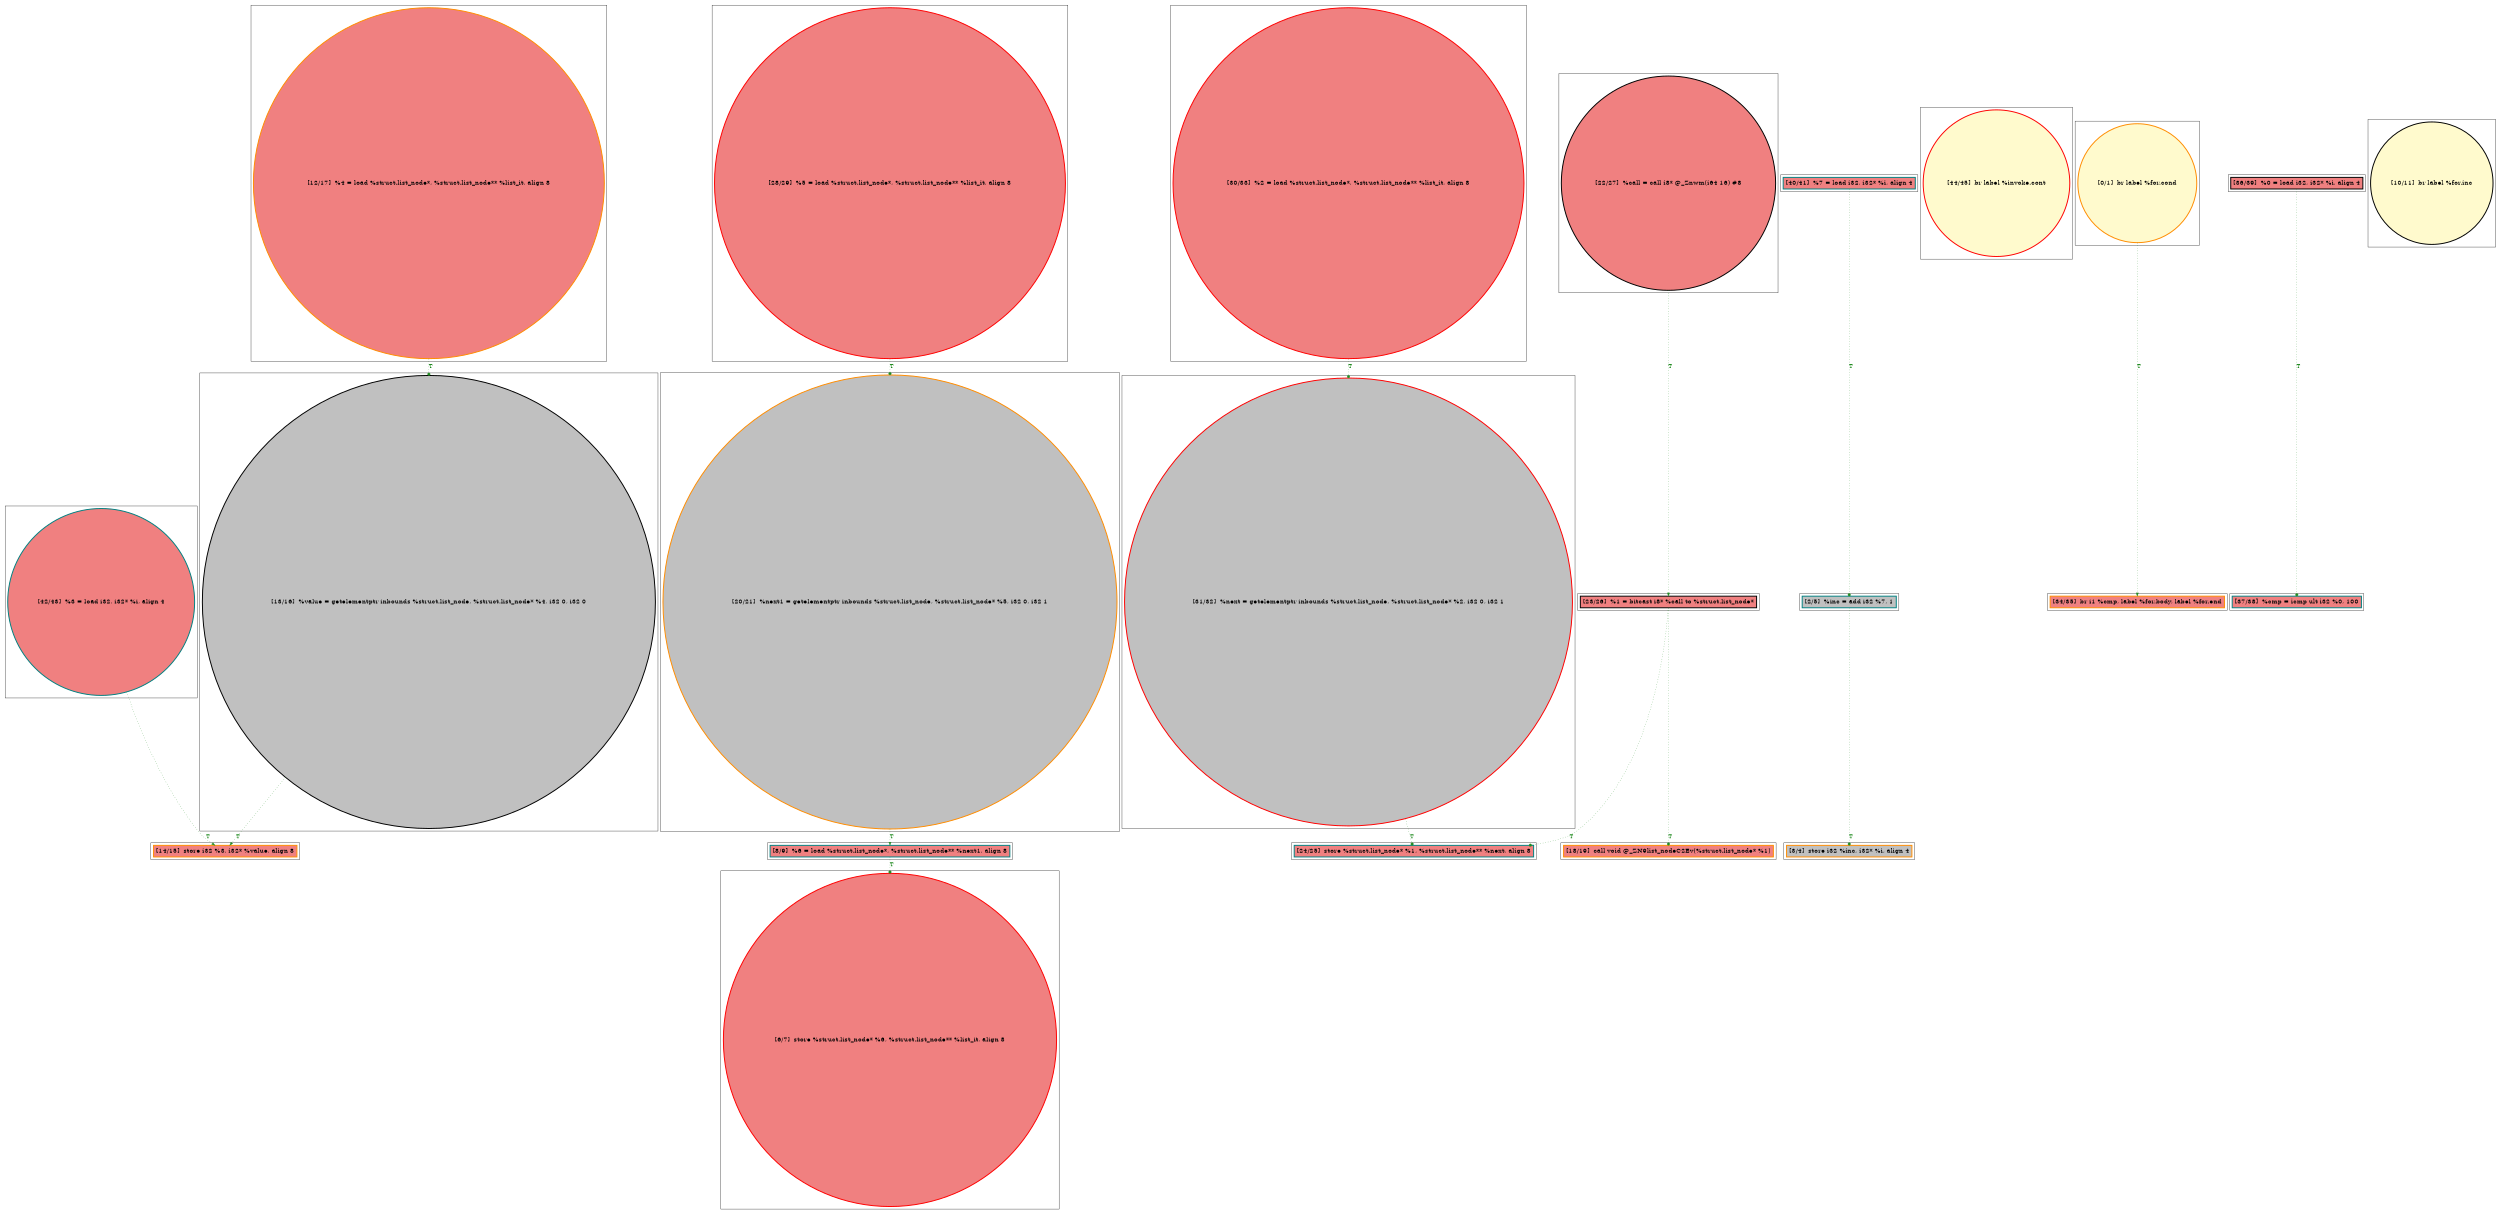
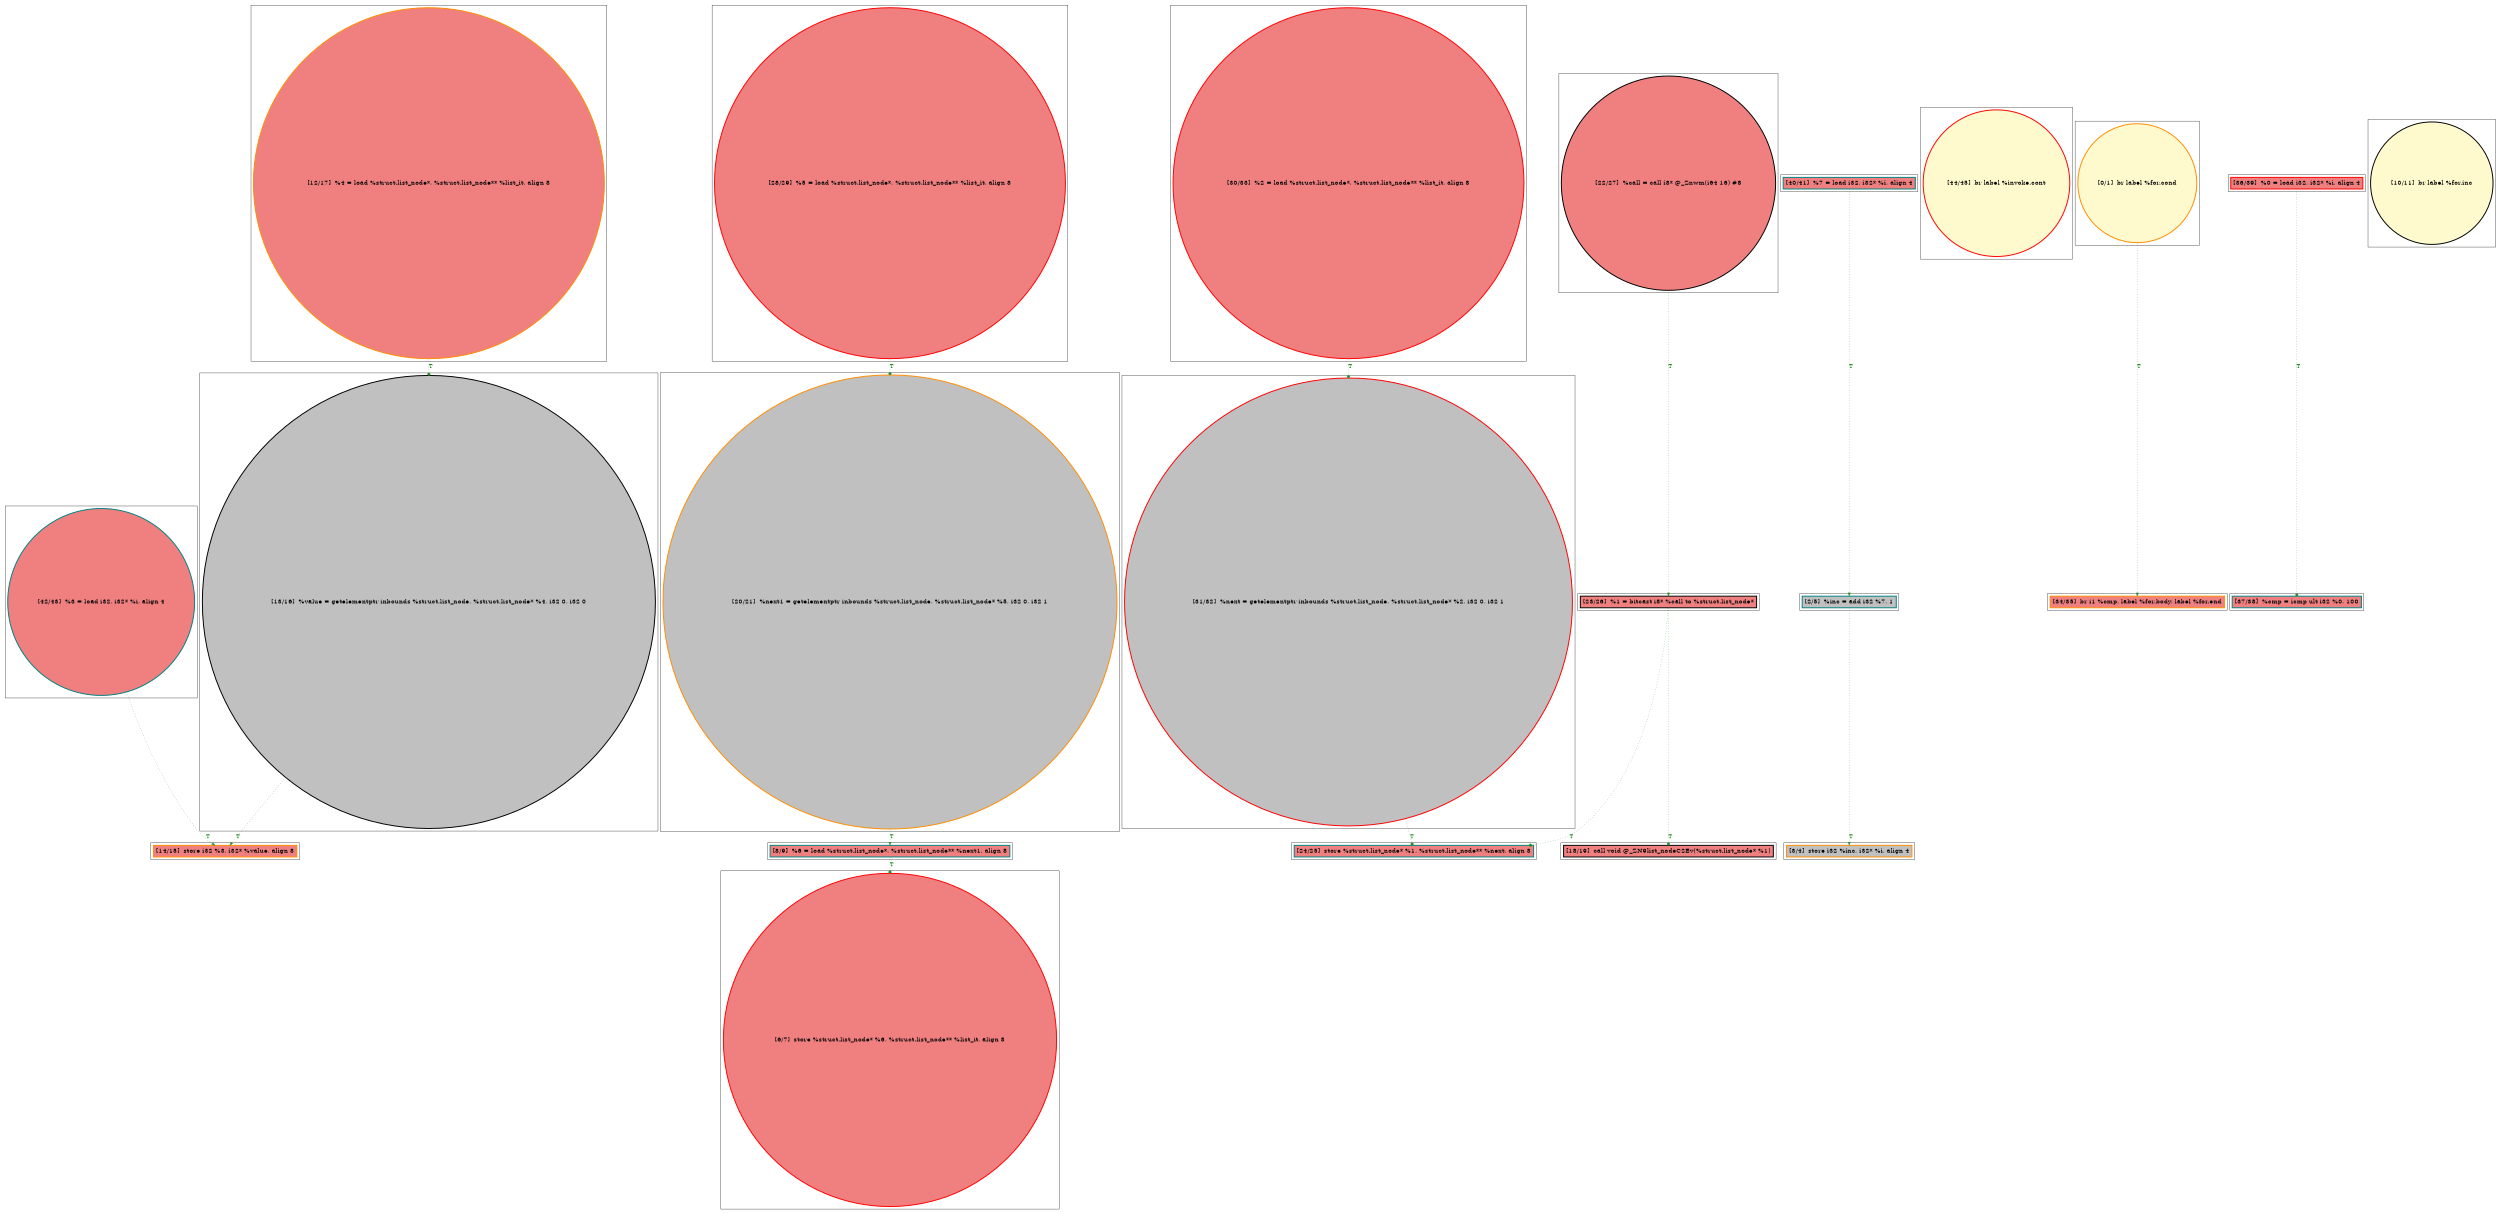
(2297, 183) -> (2297, 183)
(1849, 391) -> (1849, 391)
(1849, 725) -> (1849, 725)
(1668, 851) -> (1668, 851)
